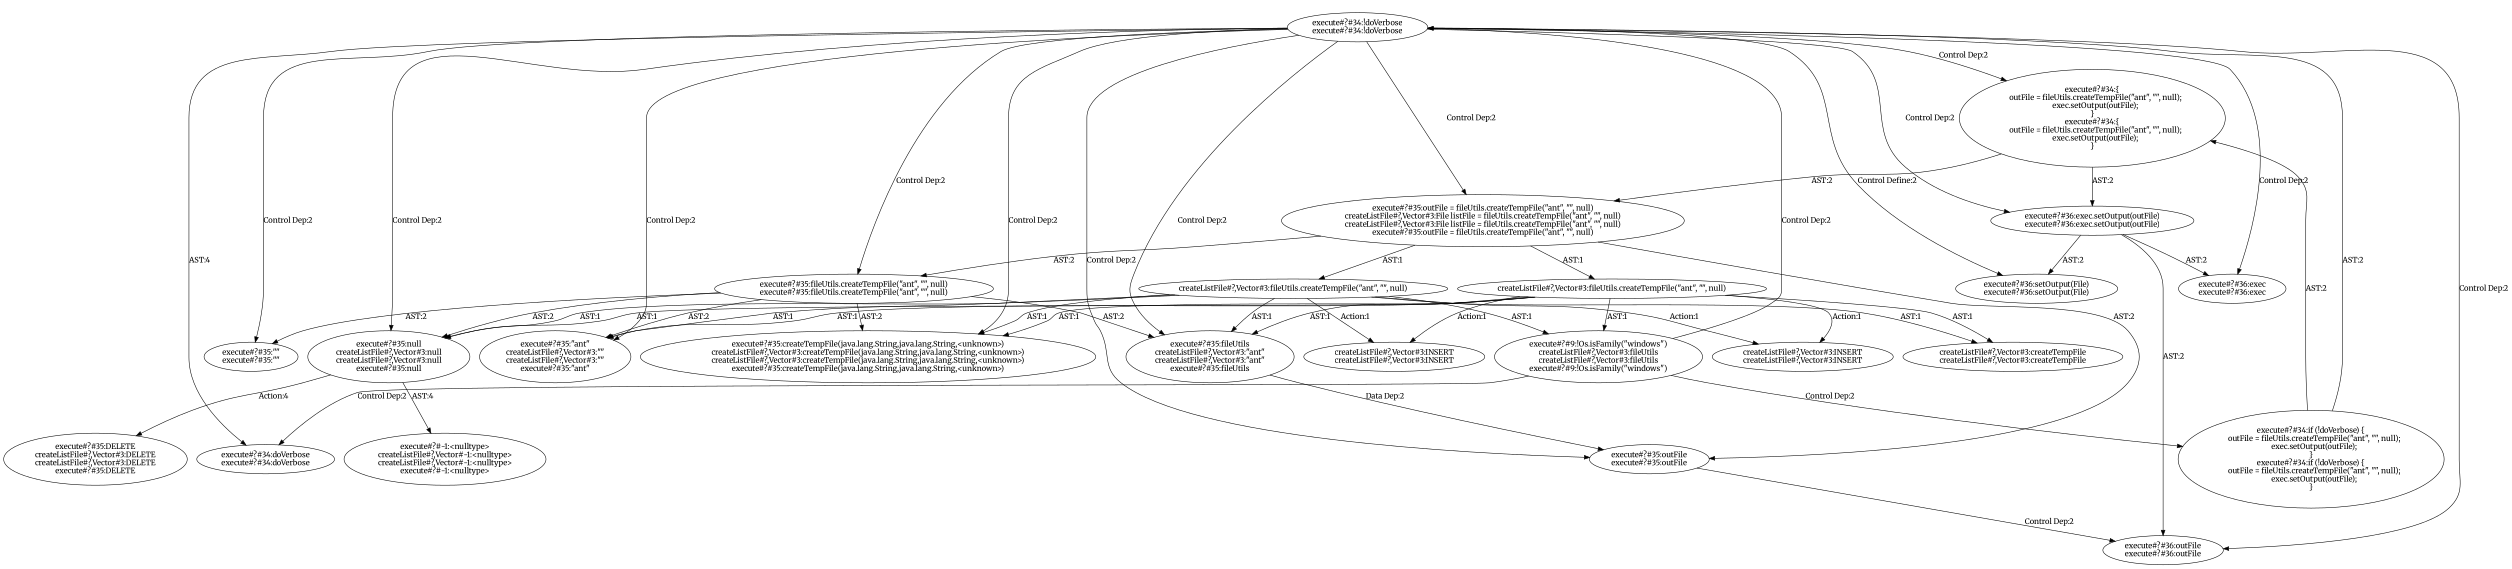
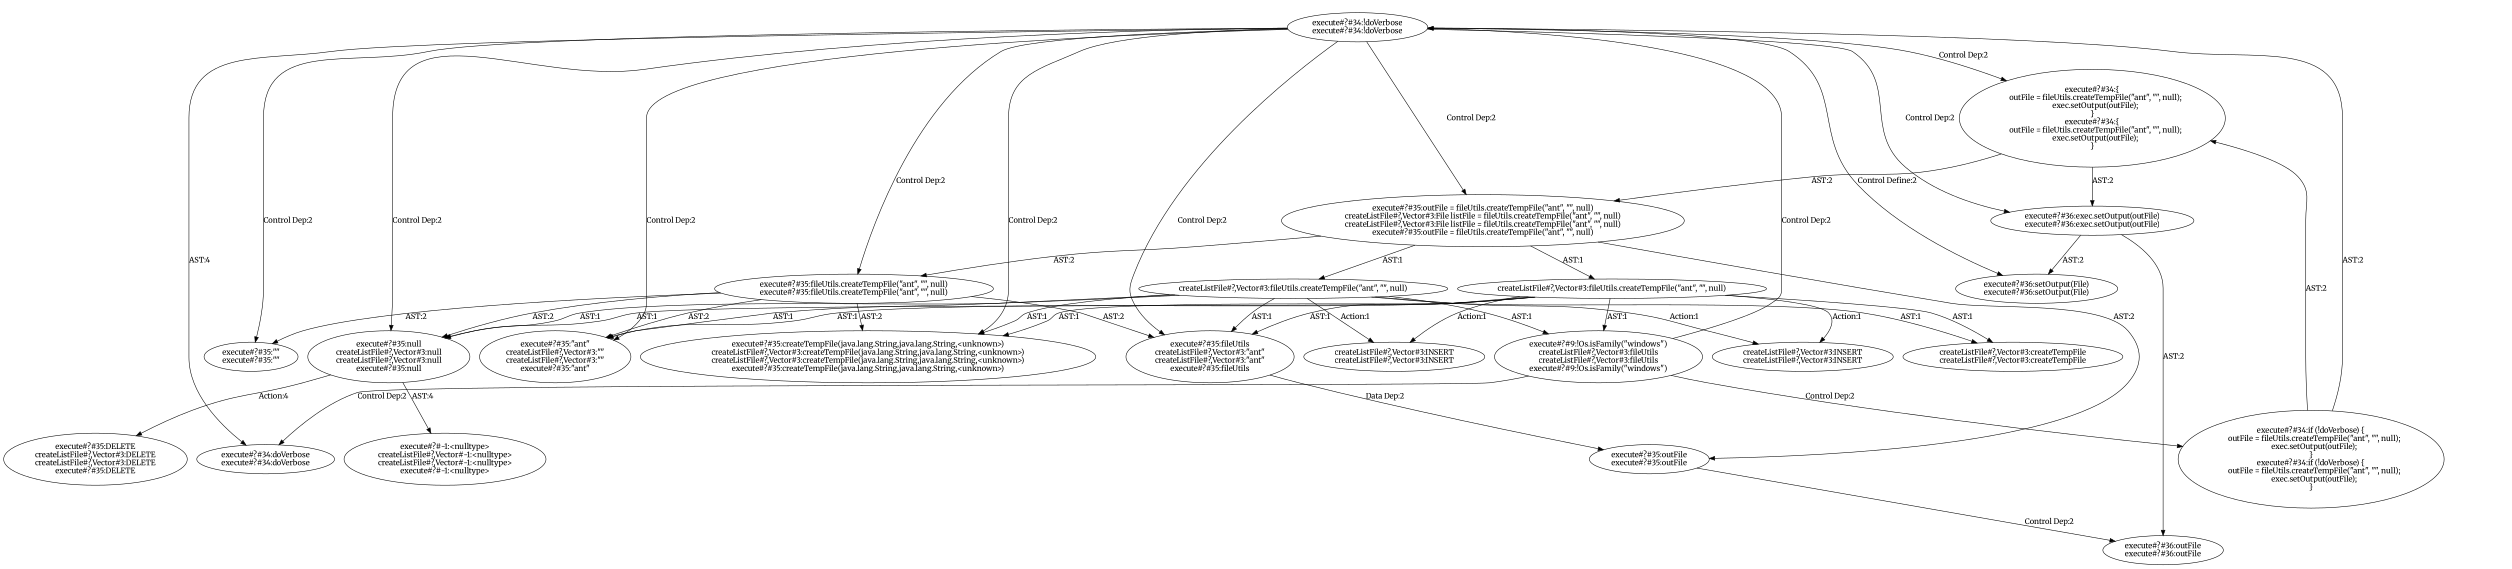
(2273, 53) -> none
(2232, 289) -> none
(1110, 368) -> none
